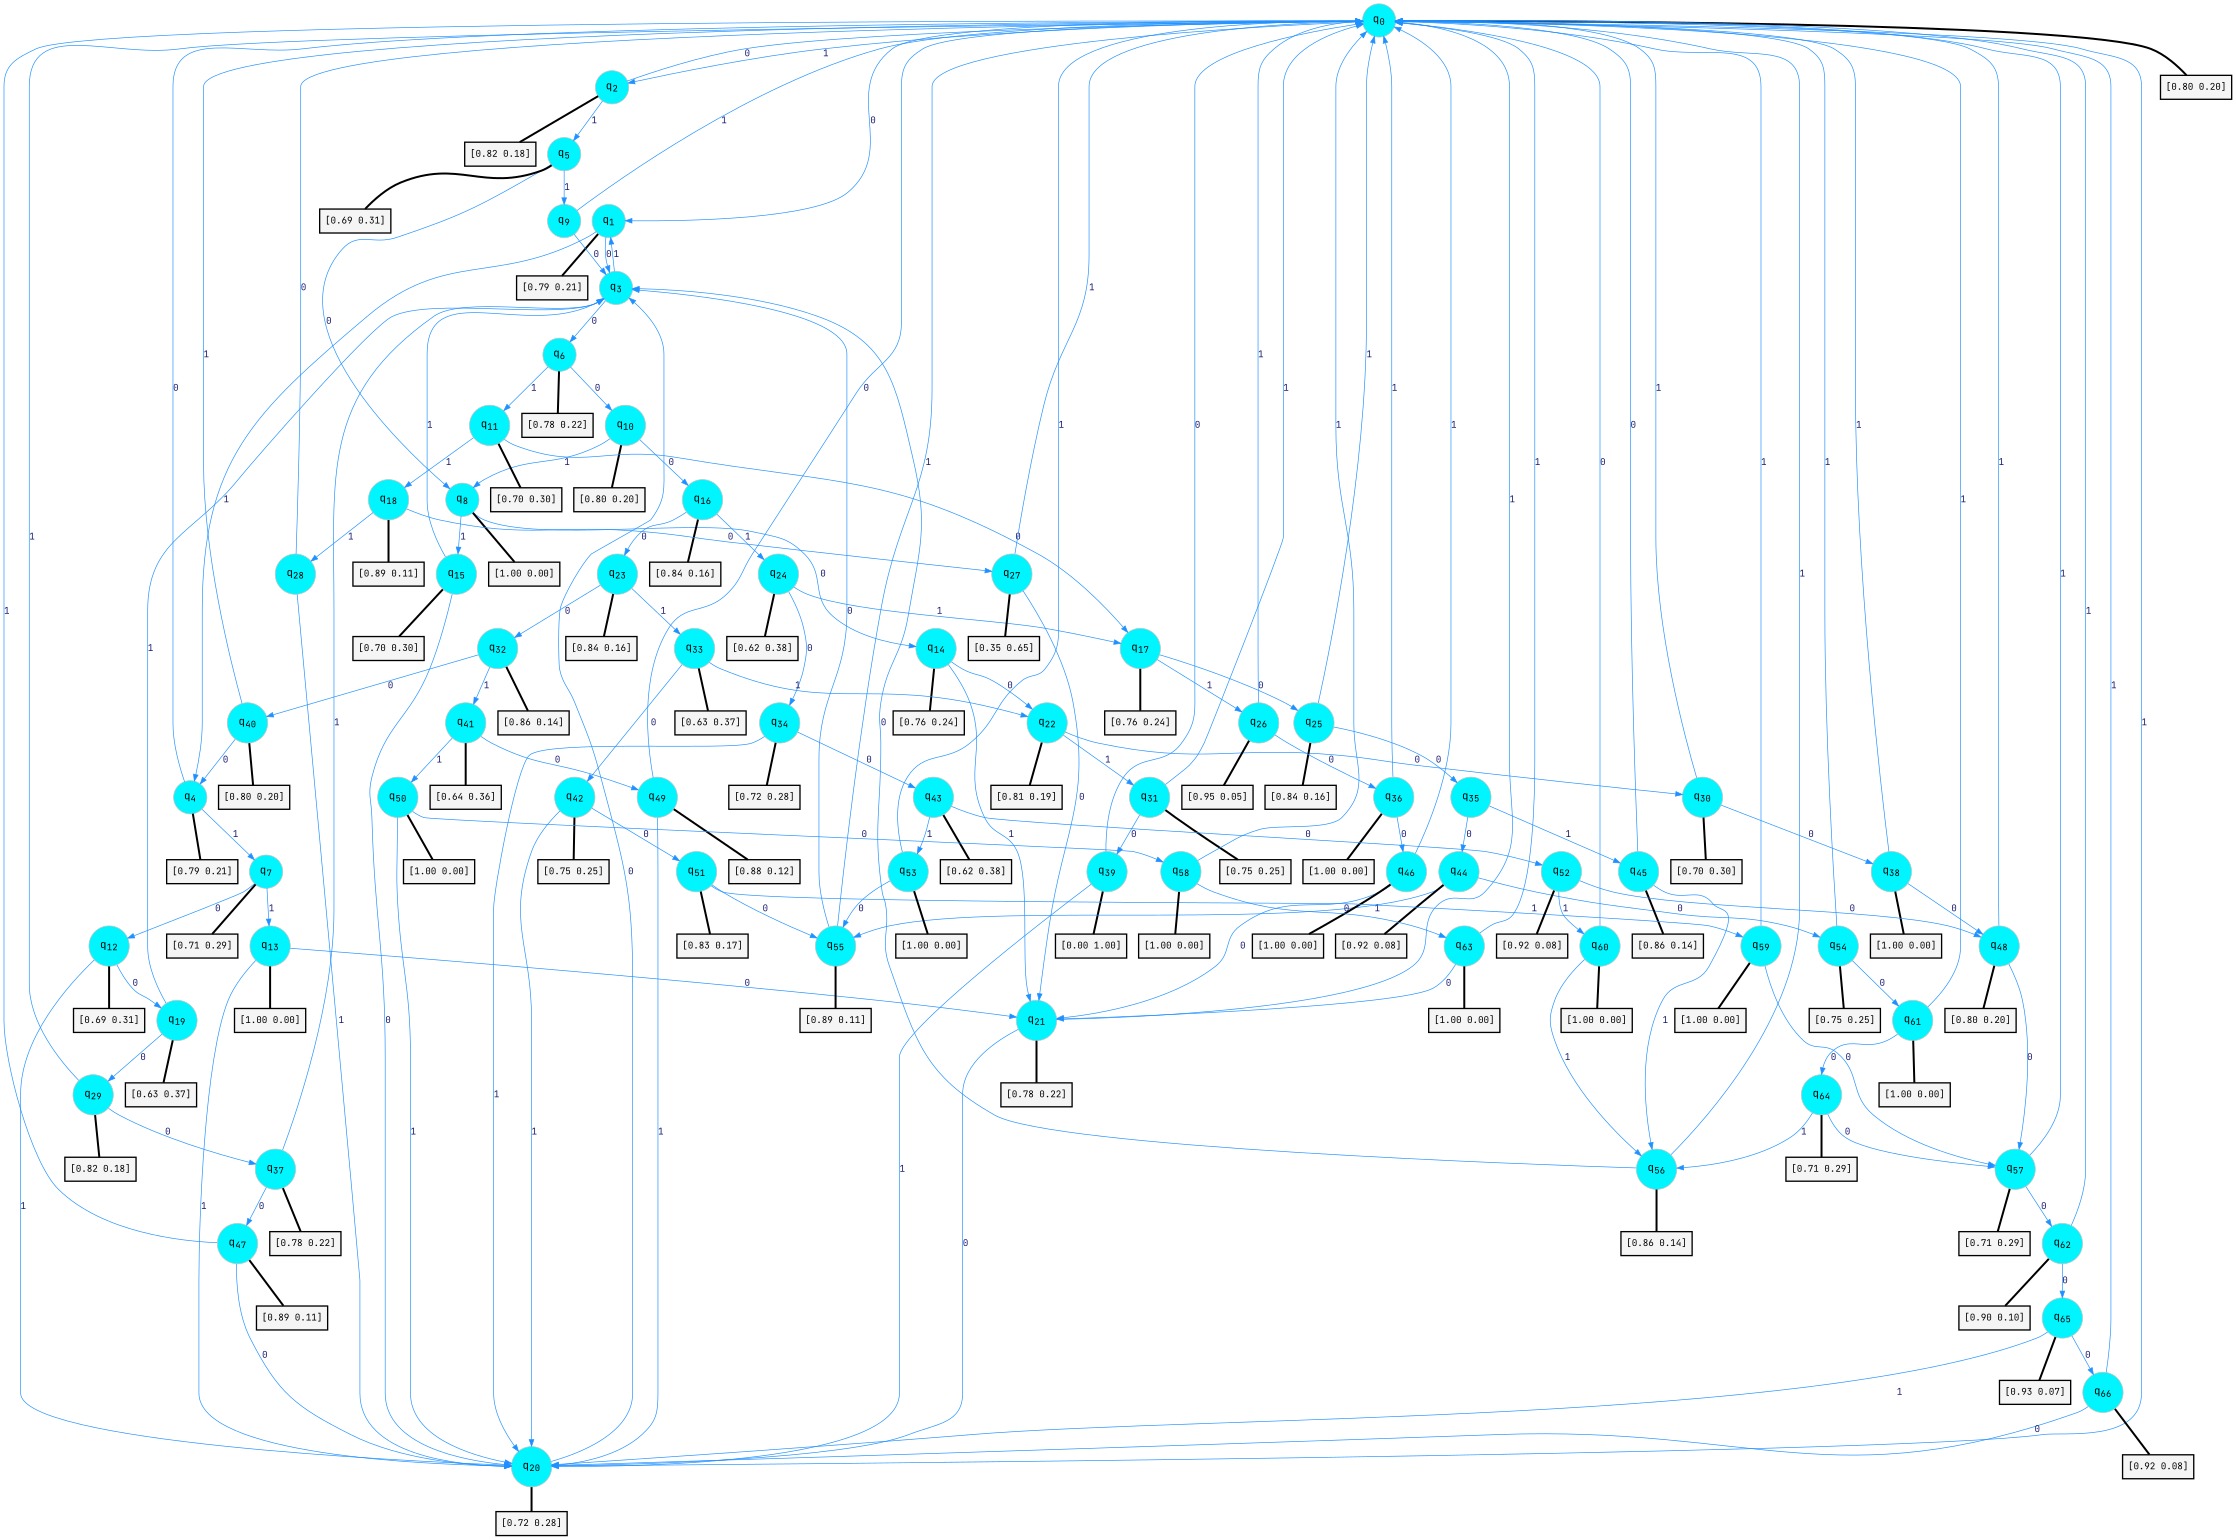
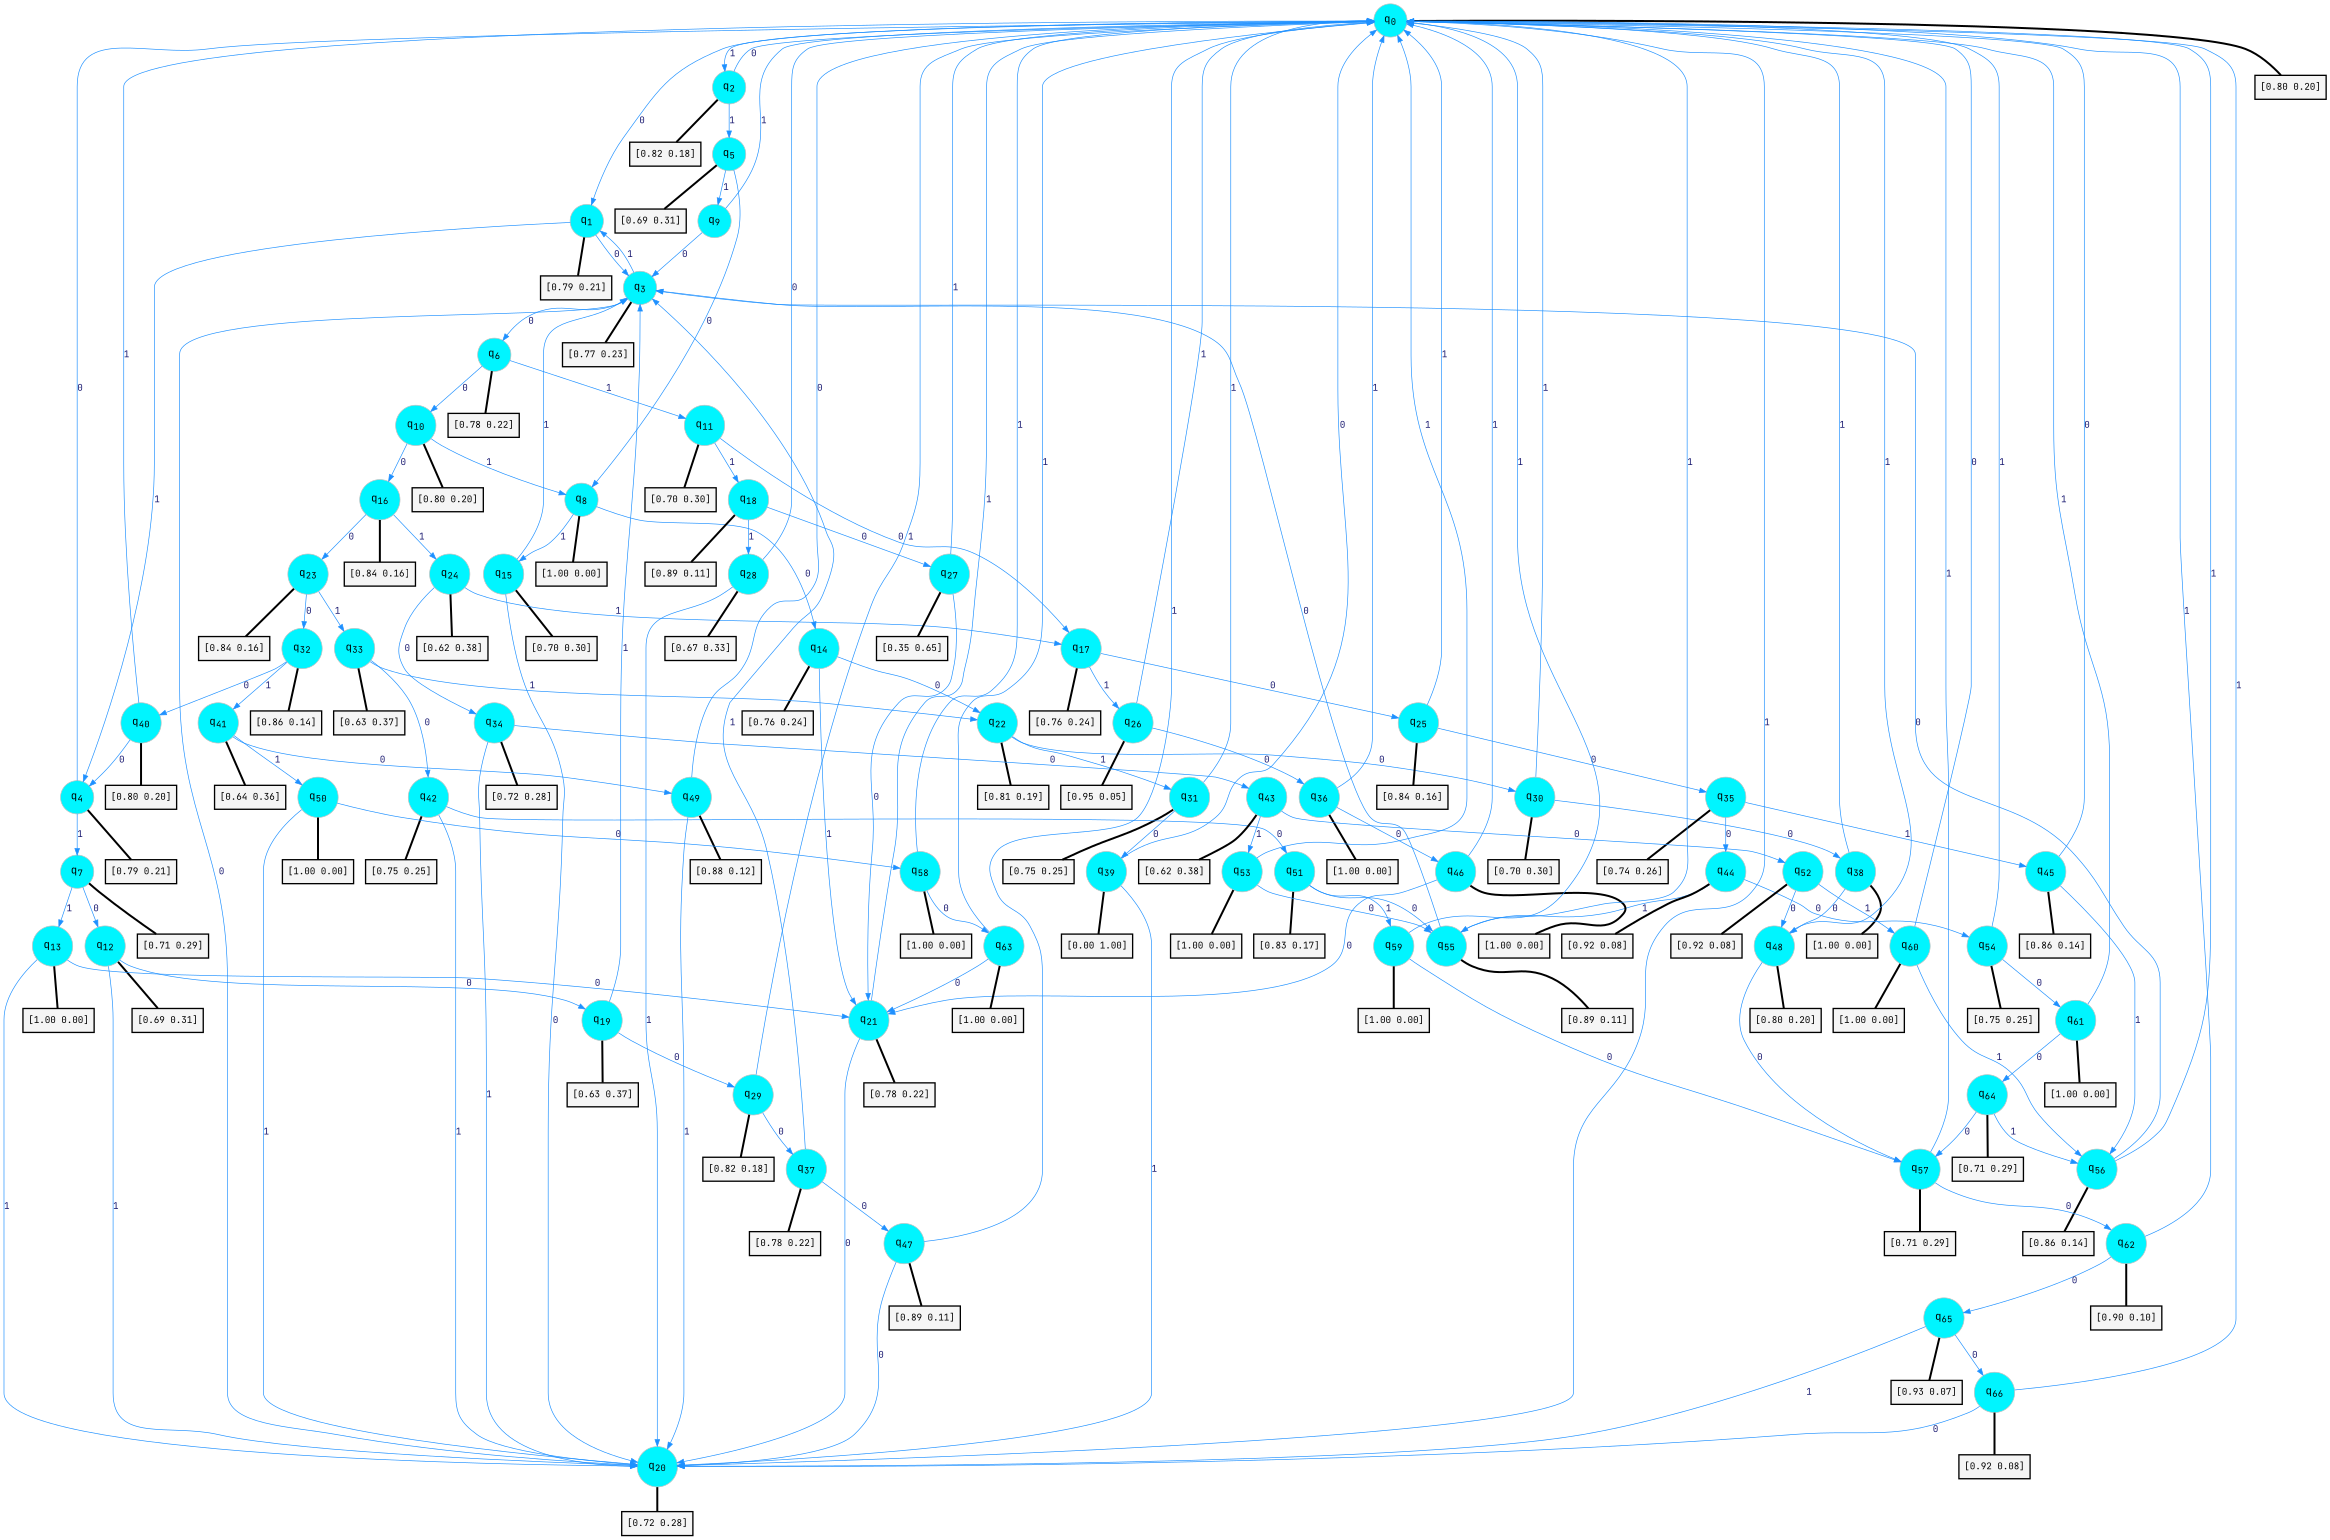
none -> (598, 355)
none -> (701, 649)
none -> (1633, 872)
